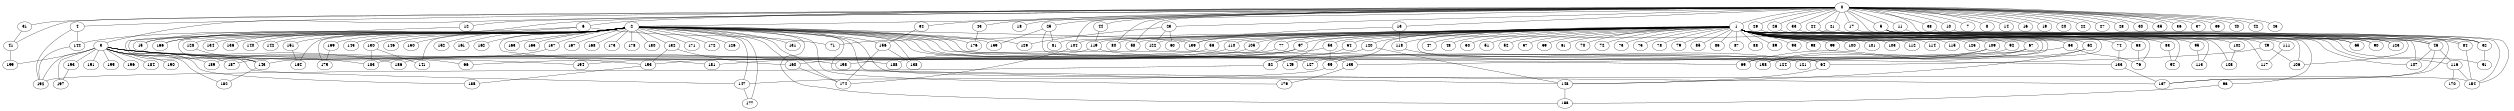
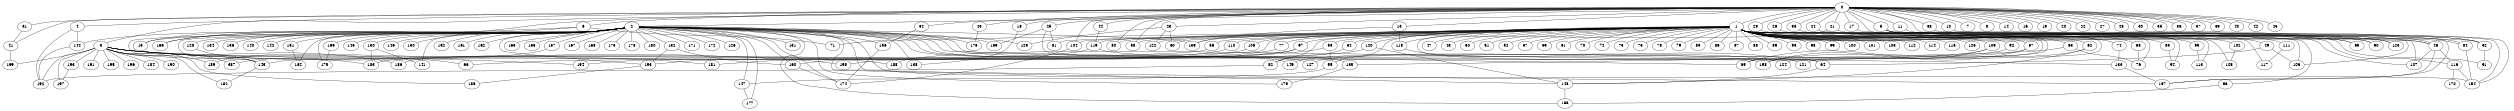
(466, 27) -> none
(898, 55) -> (957, 61)
(232, 65) -> (232, 65)
